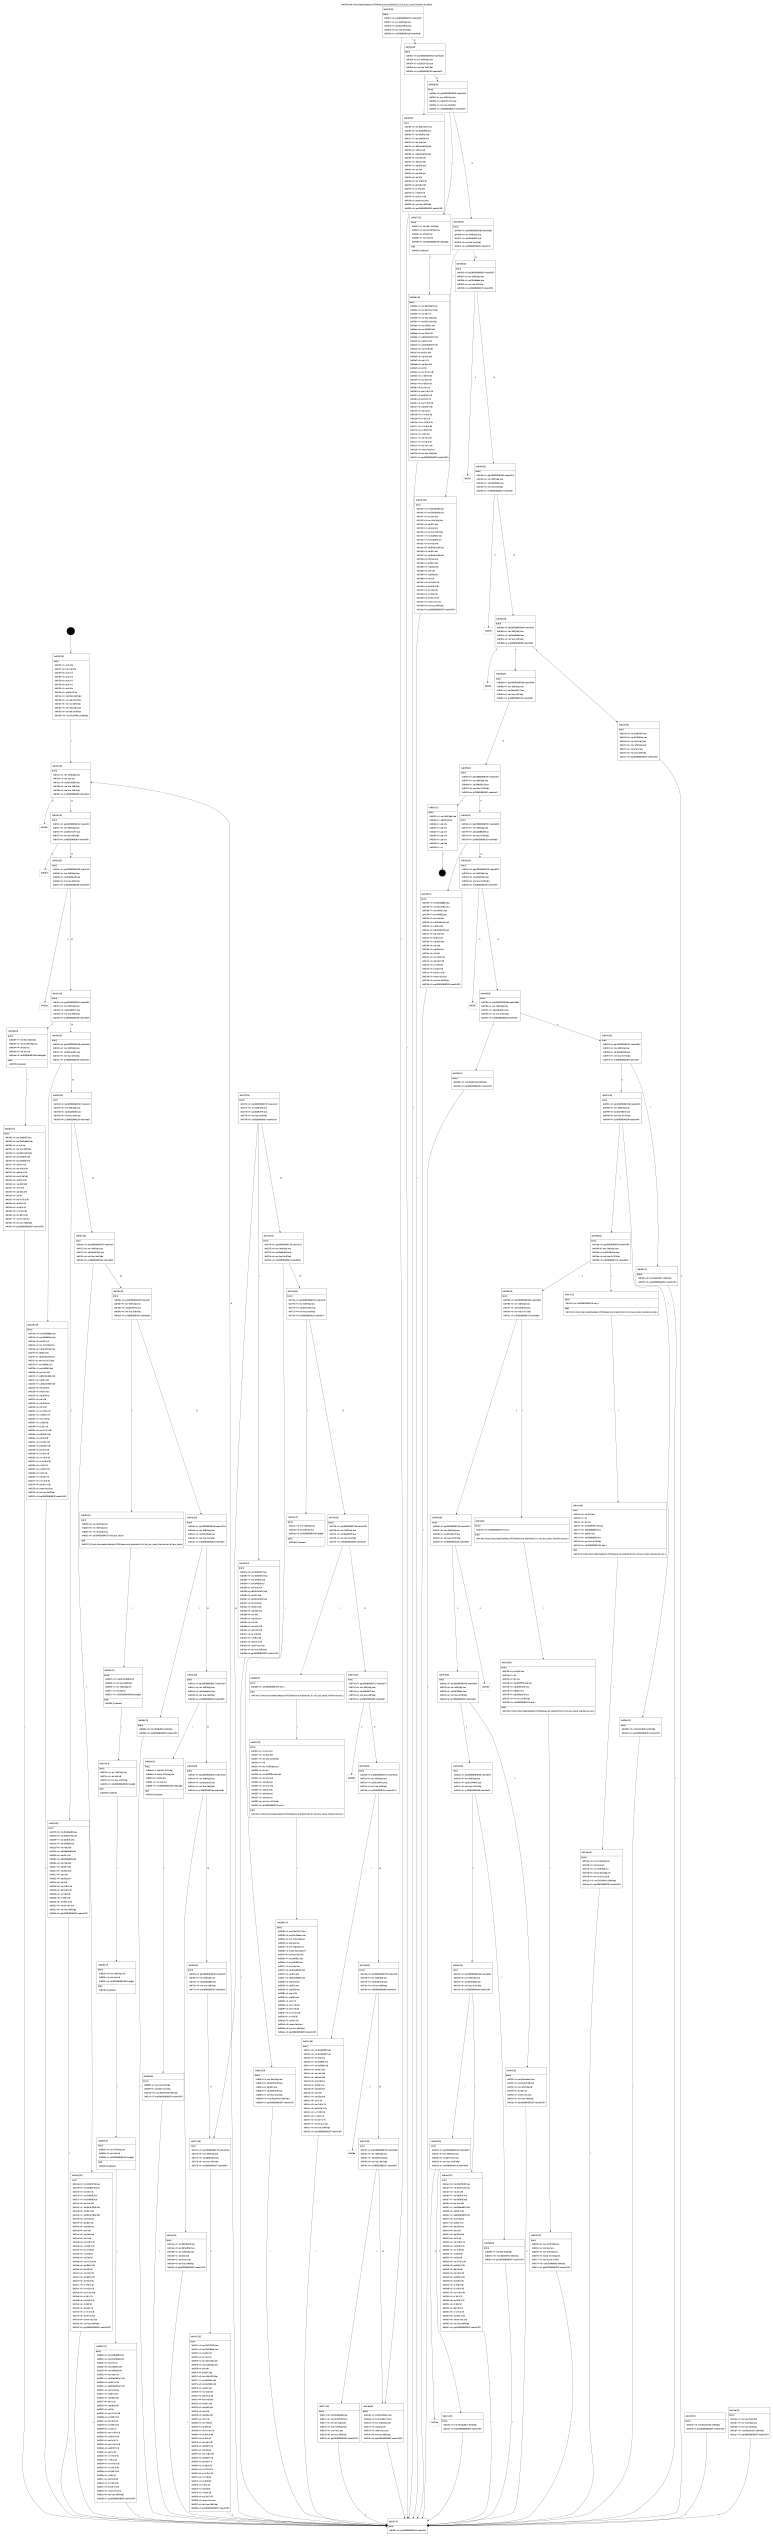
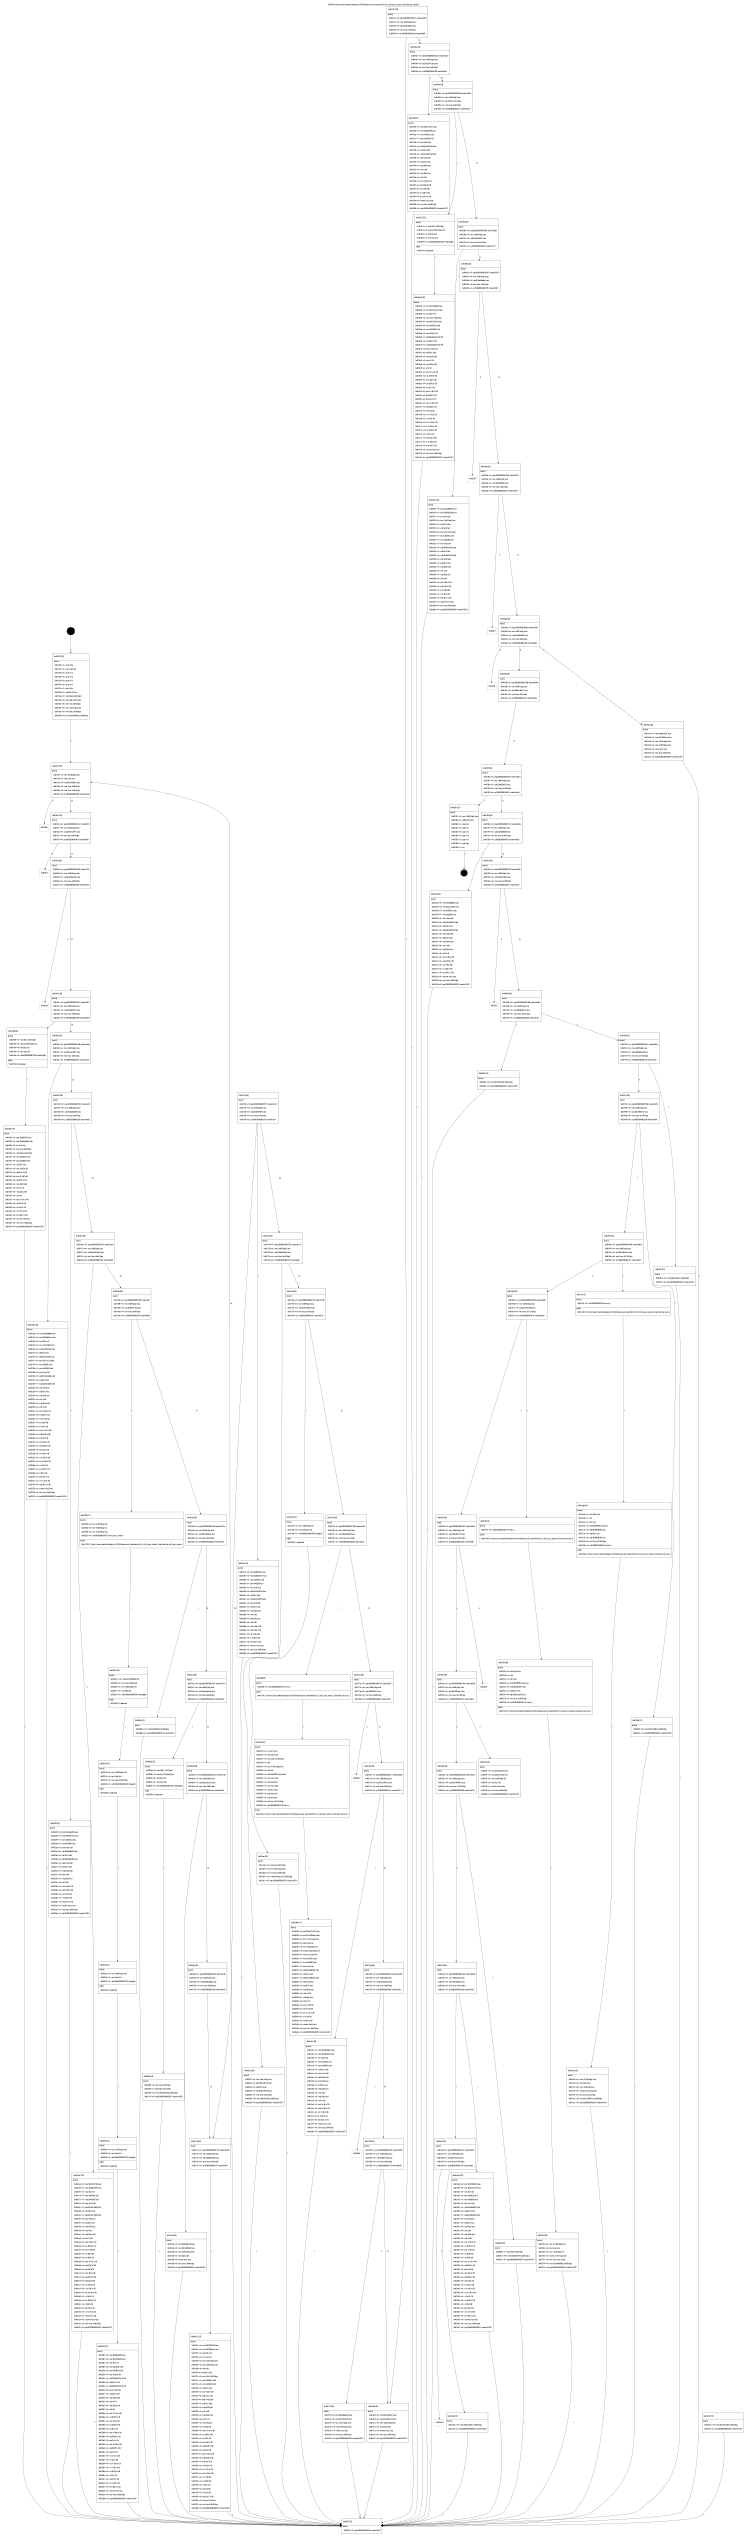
none -> (249, 1683)
(525, 2353) -> none
